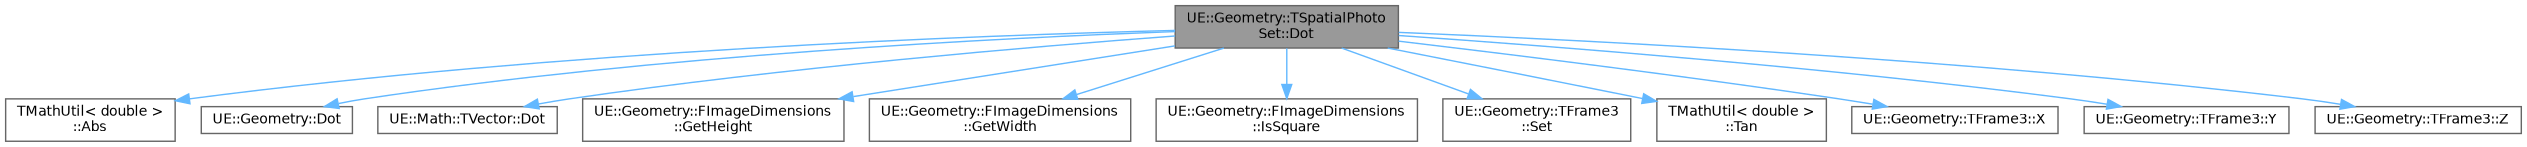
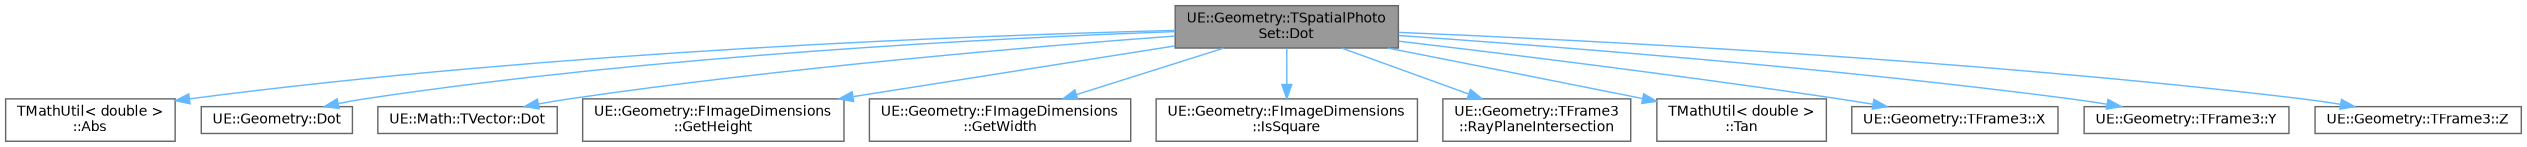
(1537, 120) -> (1537, 120)
